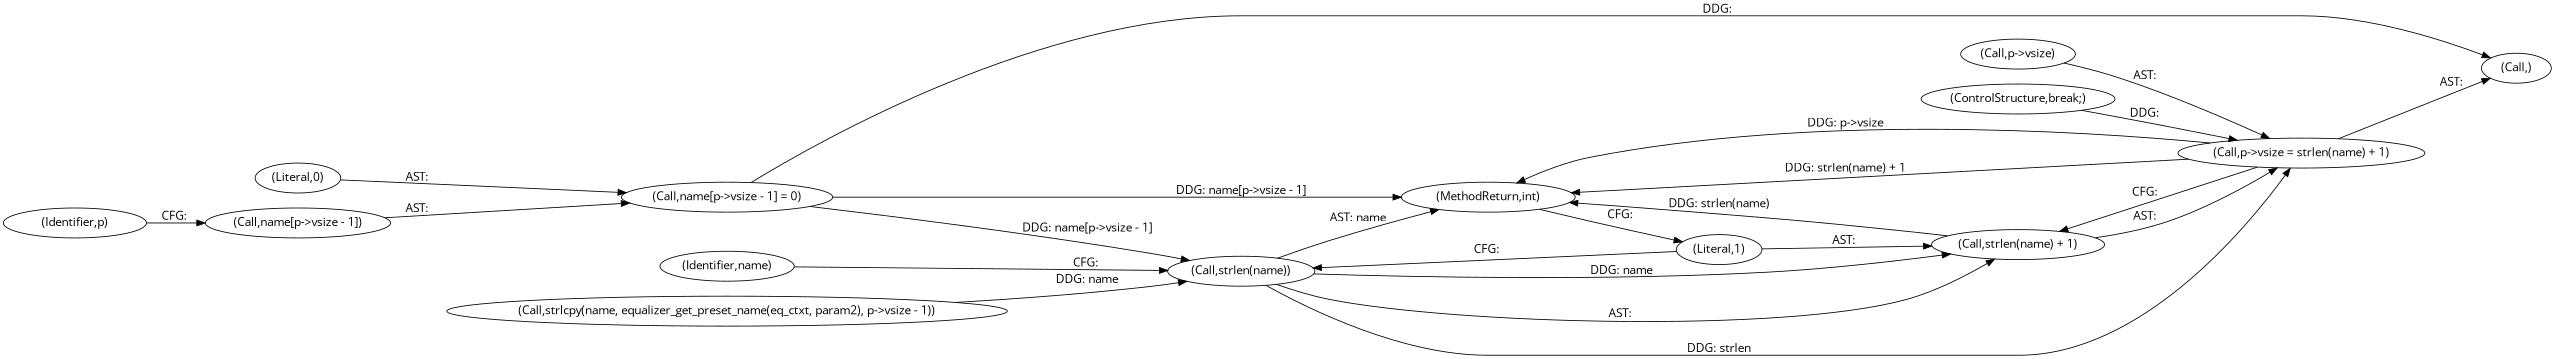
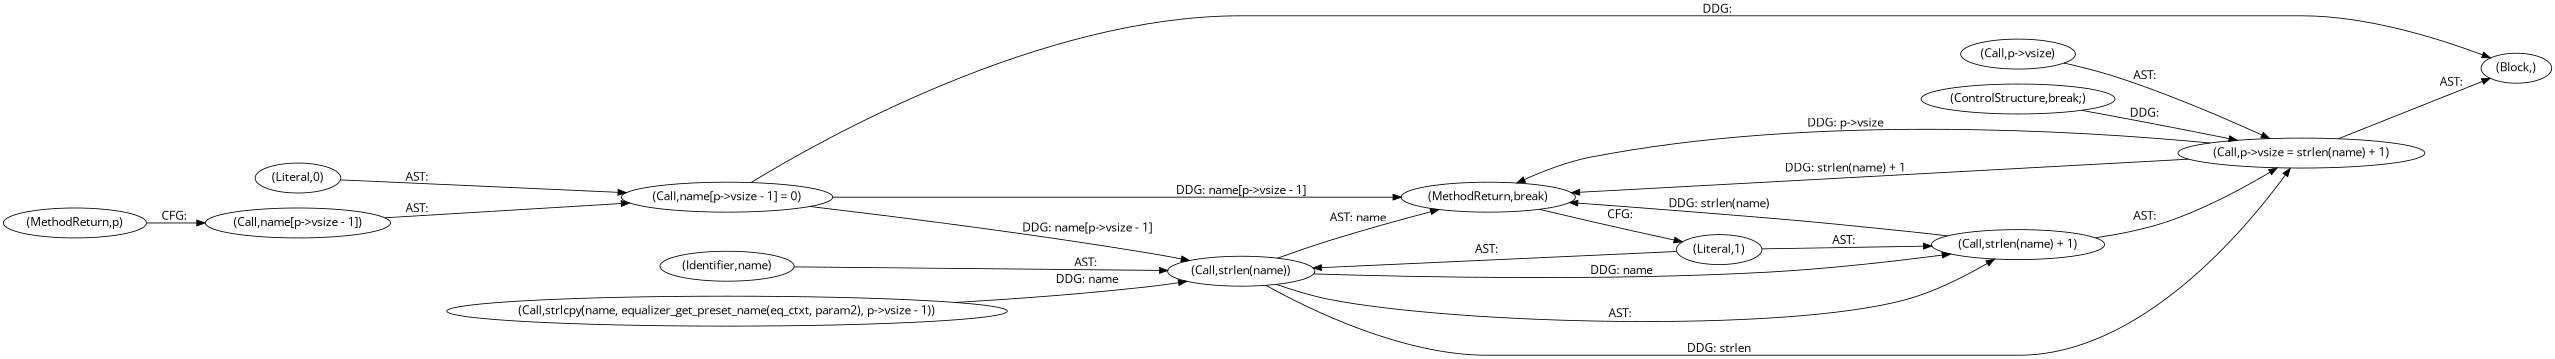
(2516, 68) -> (2516, 68)
(1488, 197) -> (1488, 197)
(2162, 198) -> none
(75, 223) -> (75, 223)
(1488, 250) -> (1488, 250)
(1087, 263) -> (1087, 263)
